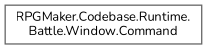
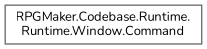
(103, 25) -> (103, 25)
